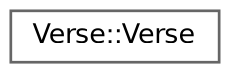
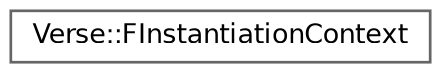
(115, 37) -> (221, 37)
